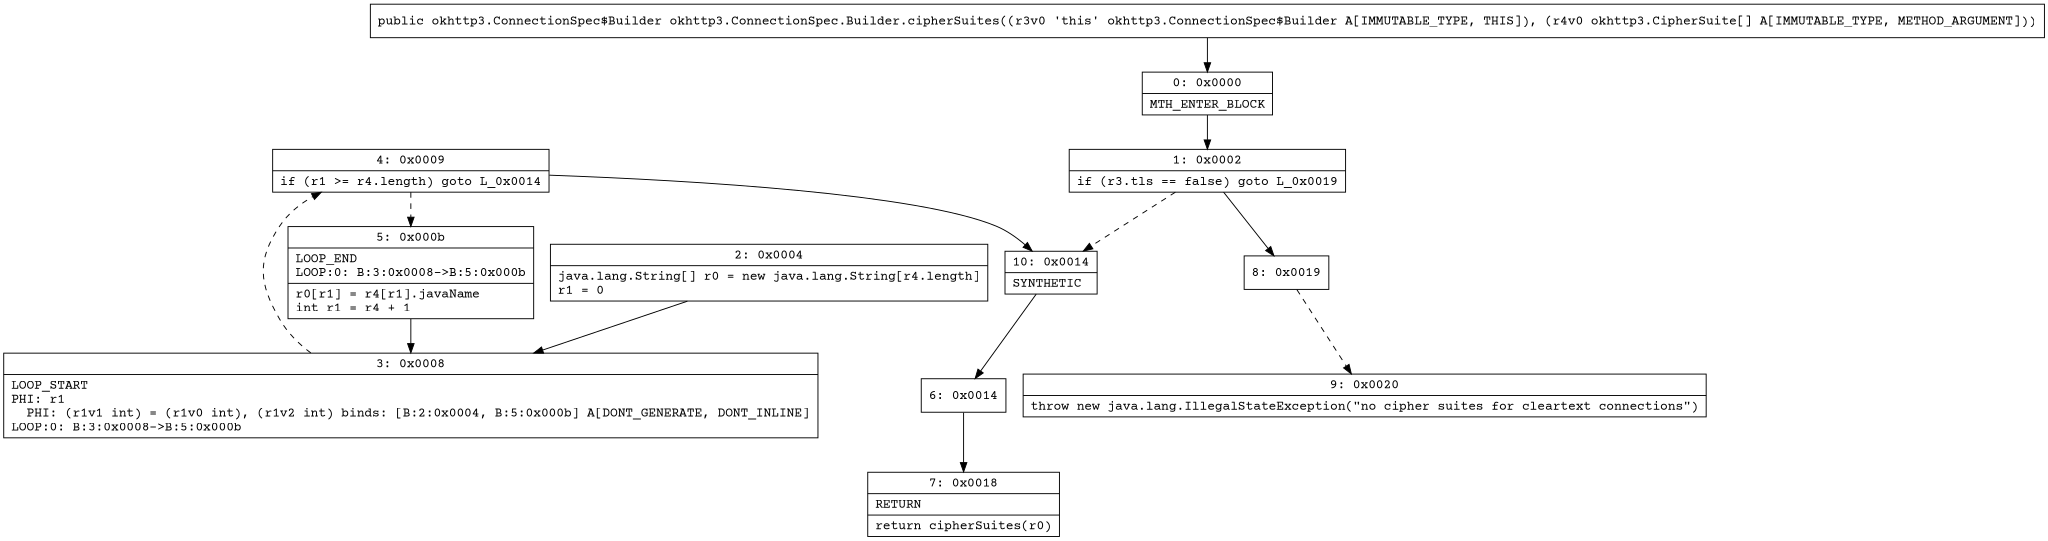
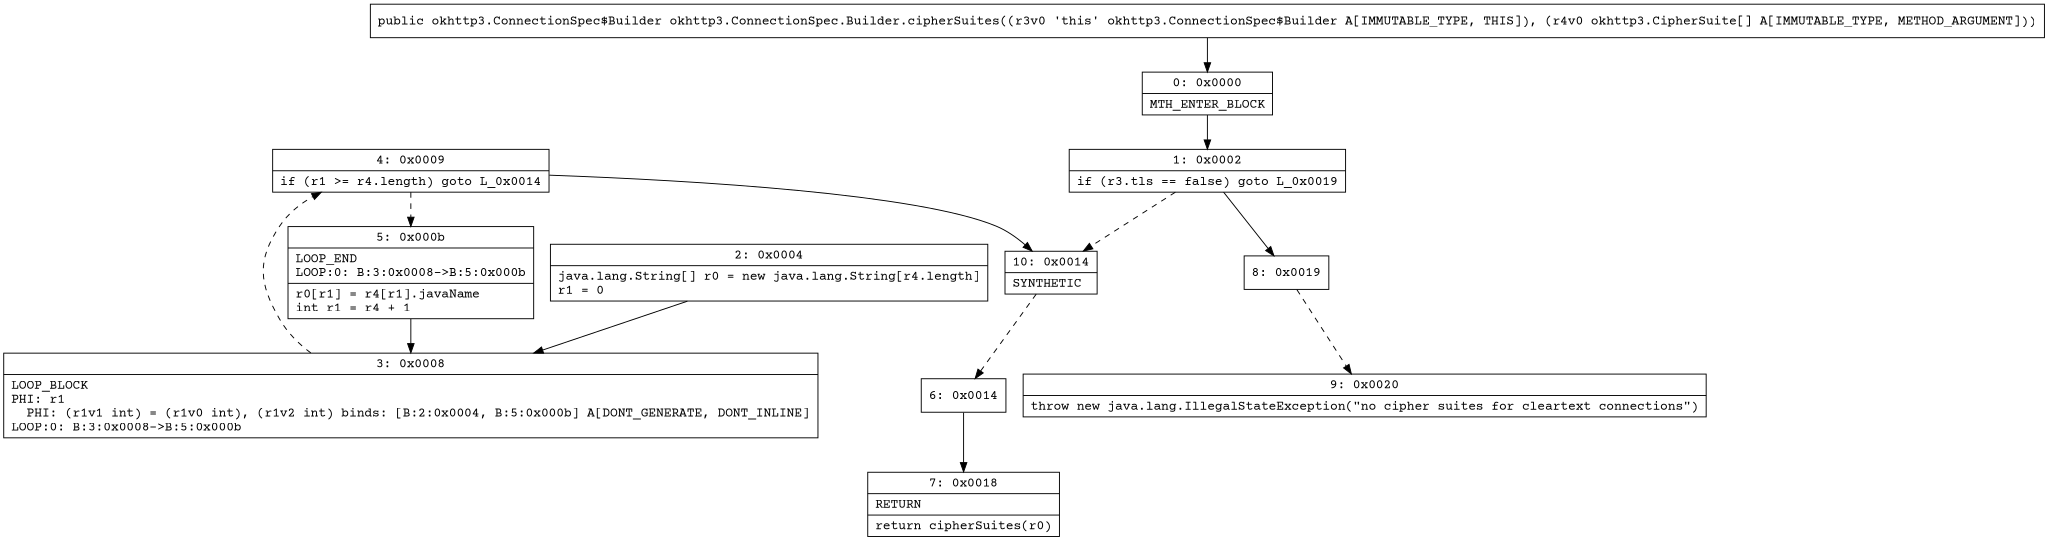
(1008, 332) -> (1008, 332)
(50, 385) -> (50, 385)
